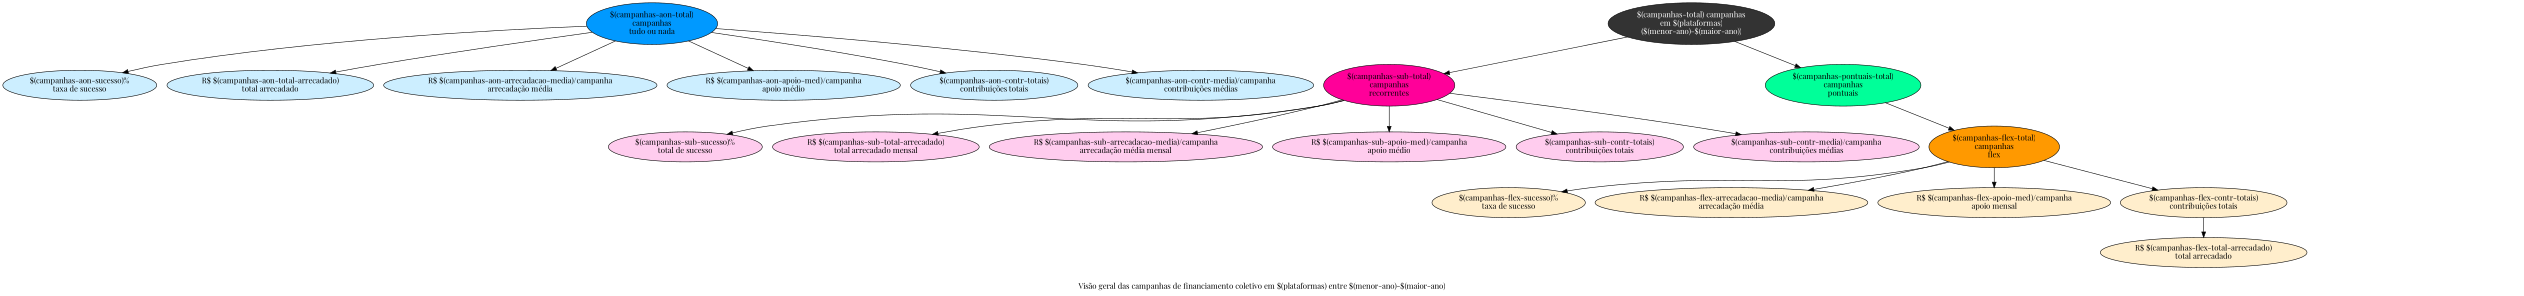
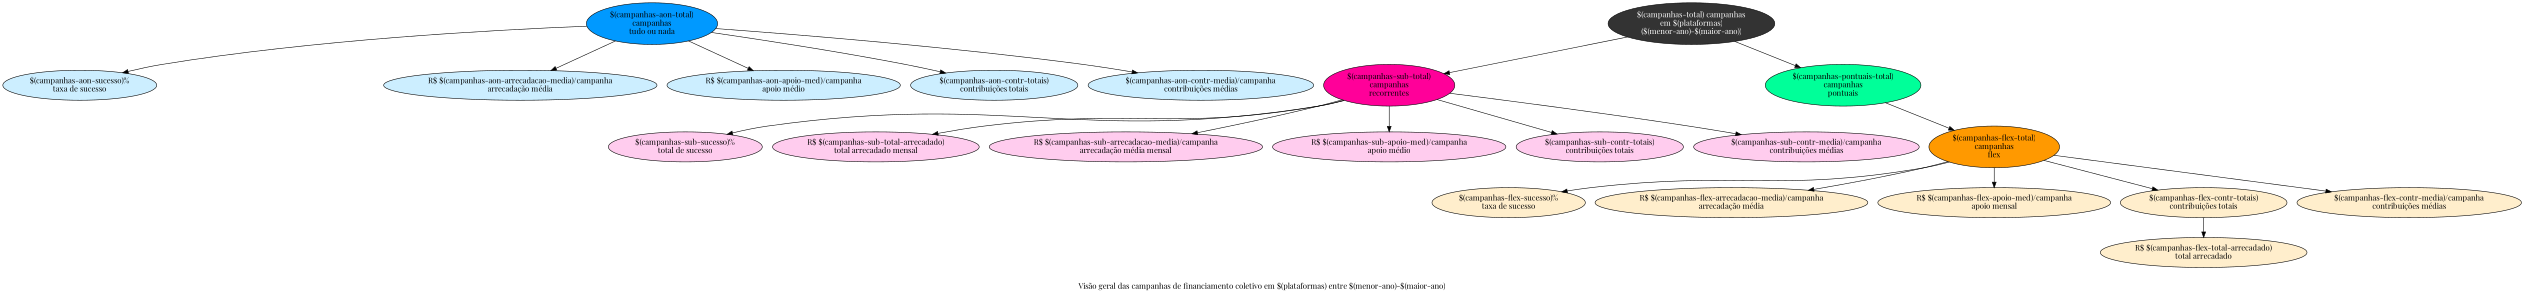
(270, 85) -> none
none -> (2409, 203)
